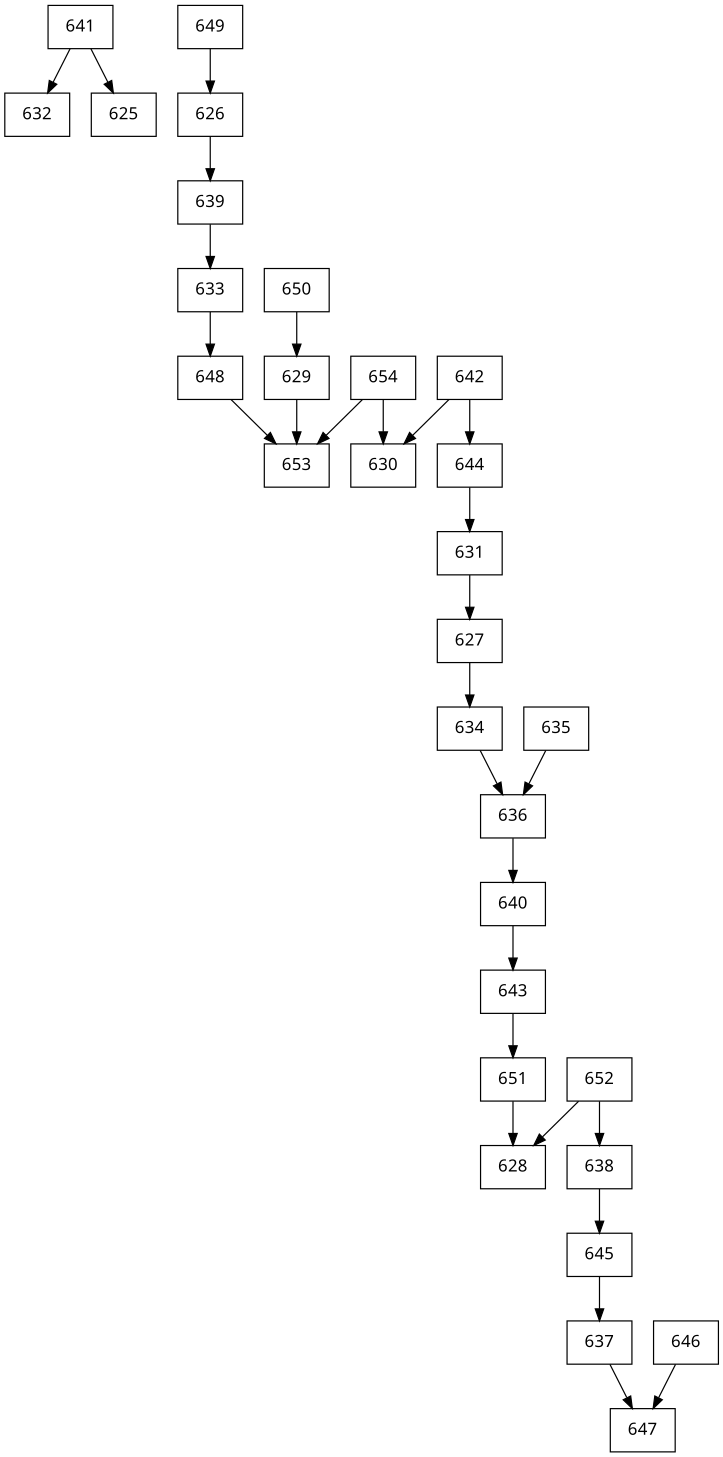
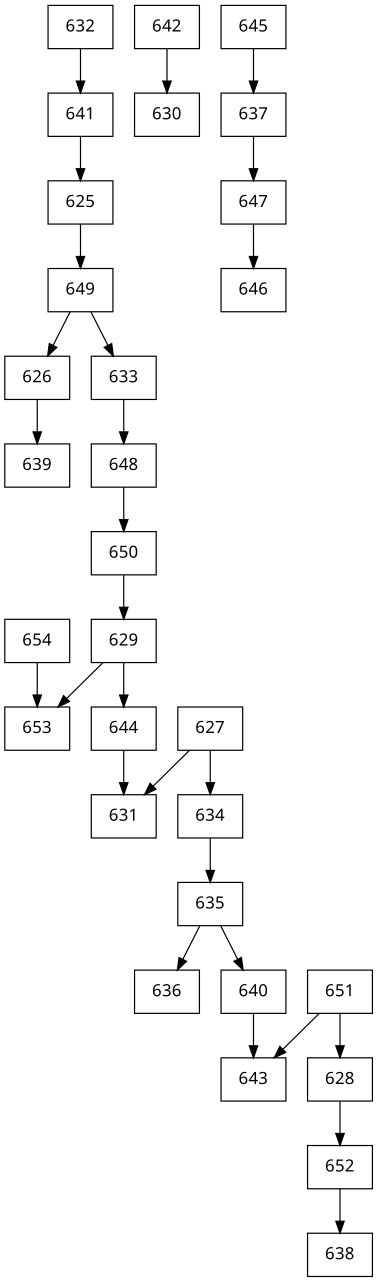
(62, 65) -> (80, 65)
none -> (80, 240)
(210, 240) -> (99, 329)
(383, 416) -> none
(470, 416) -> (124, 679)
(249, 417) -> (124, 503)
(470, 591) -> (171, 768)
(489, 767) -> (210, 854)
(513, 854) -> (229, 942)
(513, 1030) -> (301, 1031)
(560, 1119) -> (340, 1117)
(599, 1205) -> none
(667, 1381) -> (253, 240)
